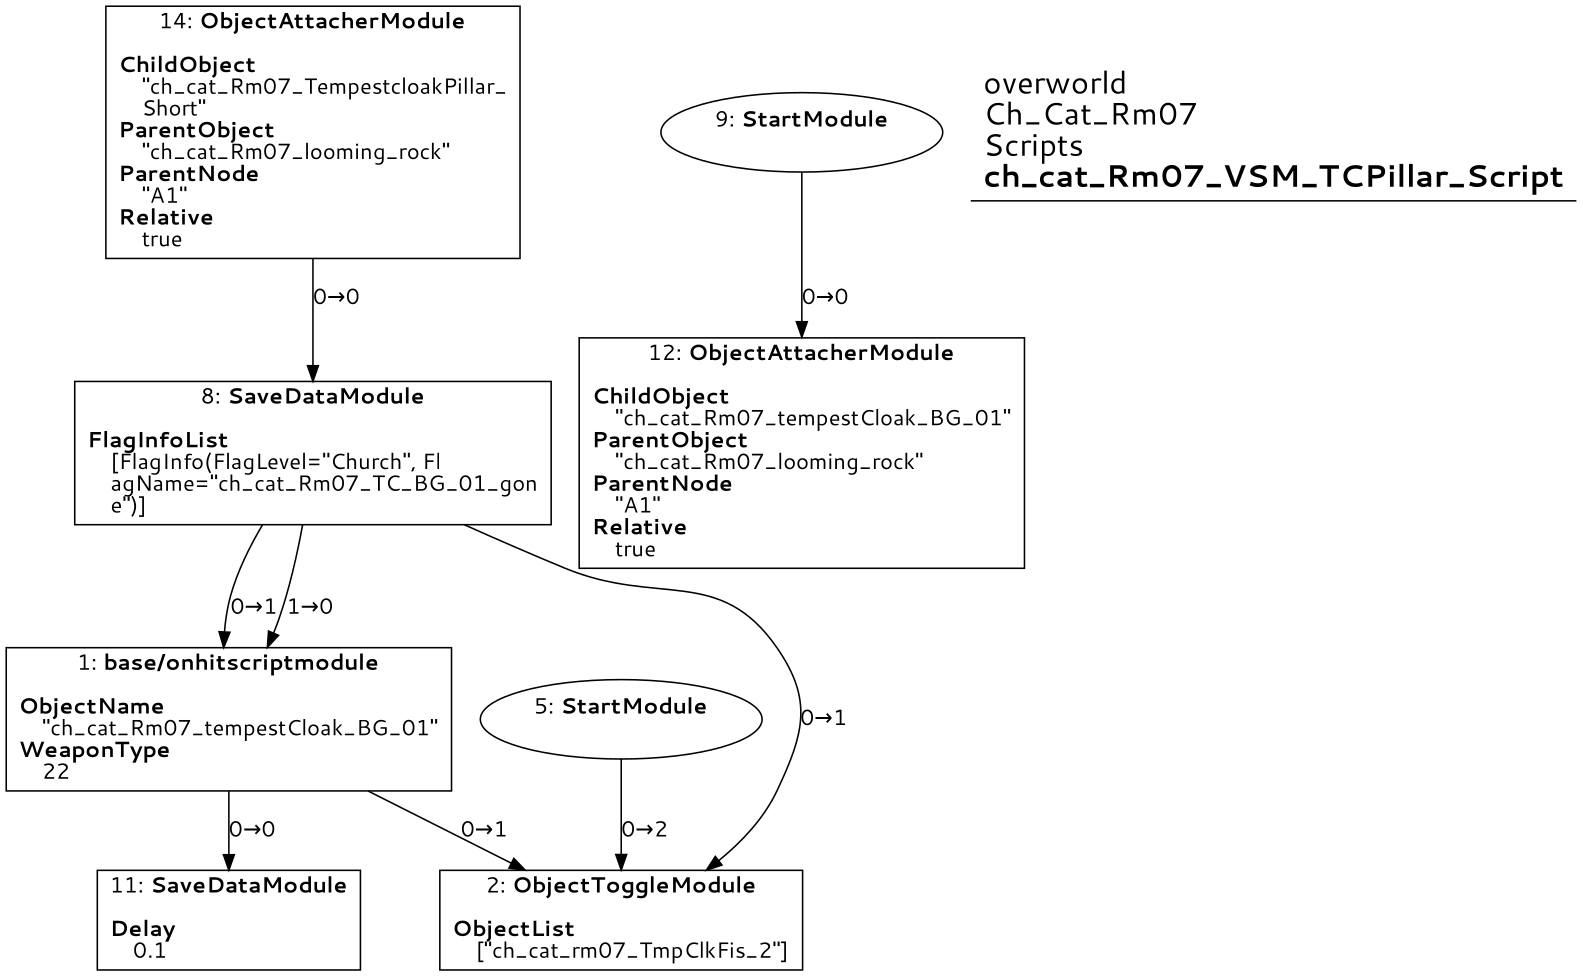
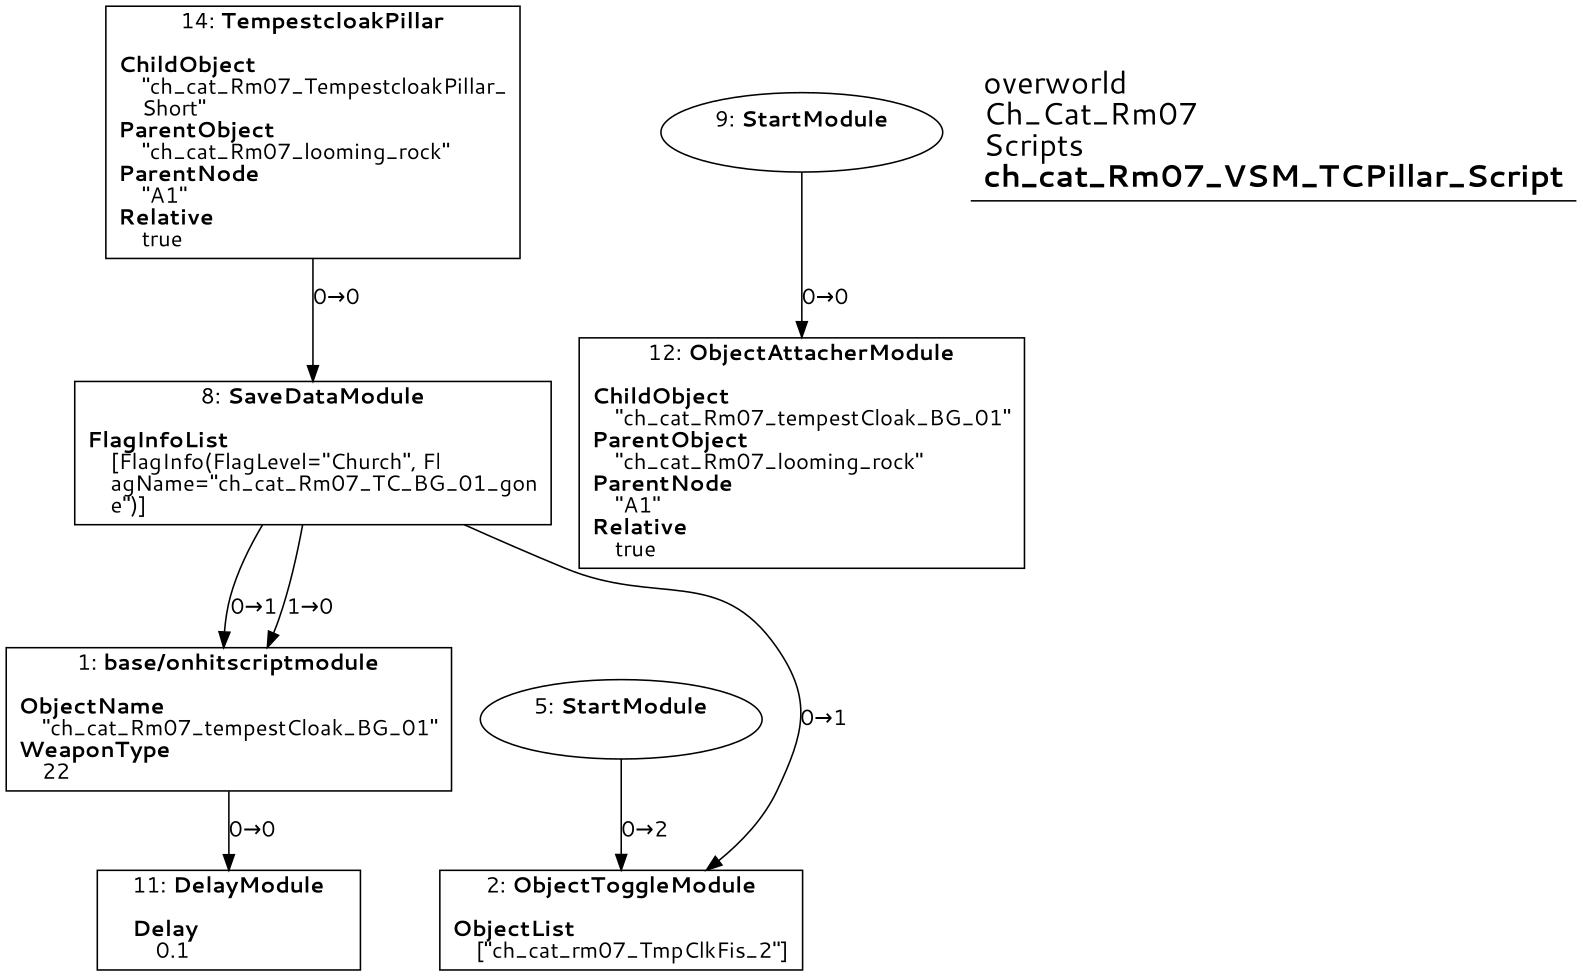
(333, 22) -> (333, 22)
(440, 827) -> none
(249, 886) -> (249, 886)
